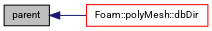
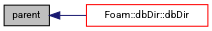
(147, 15) -> (147, 15)
